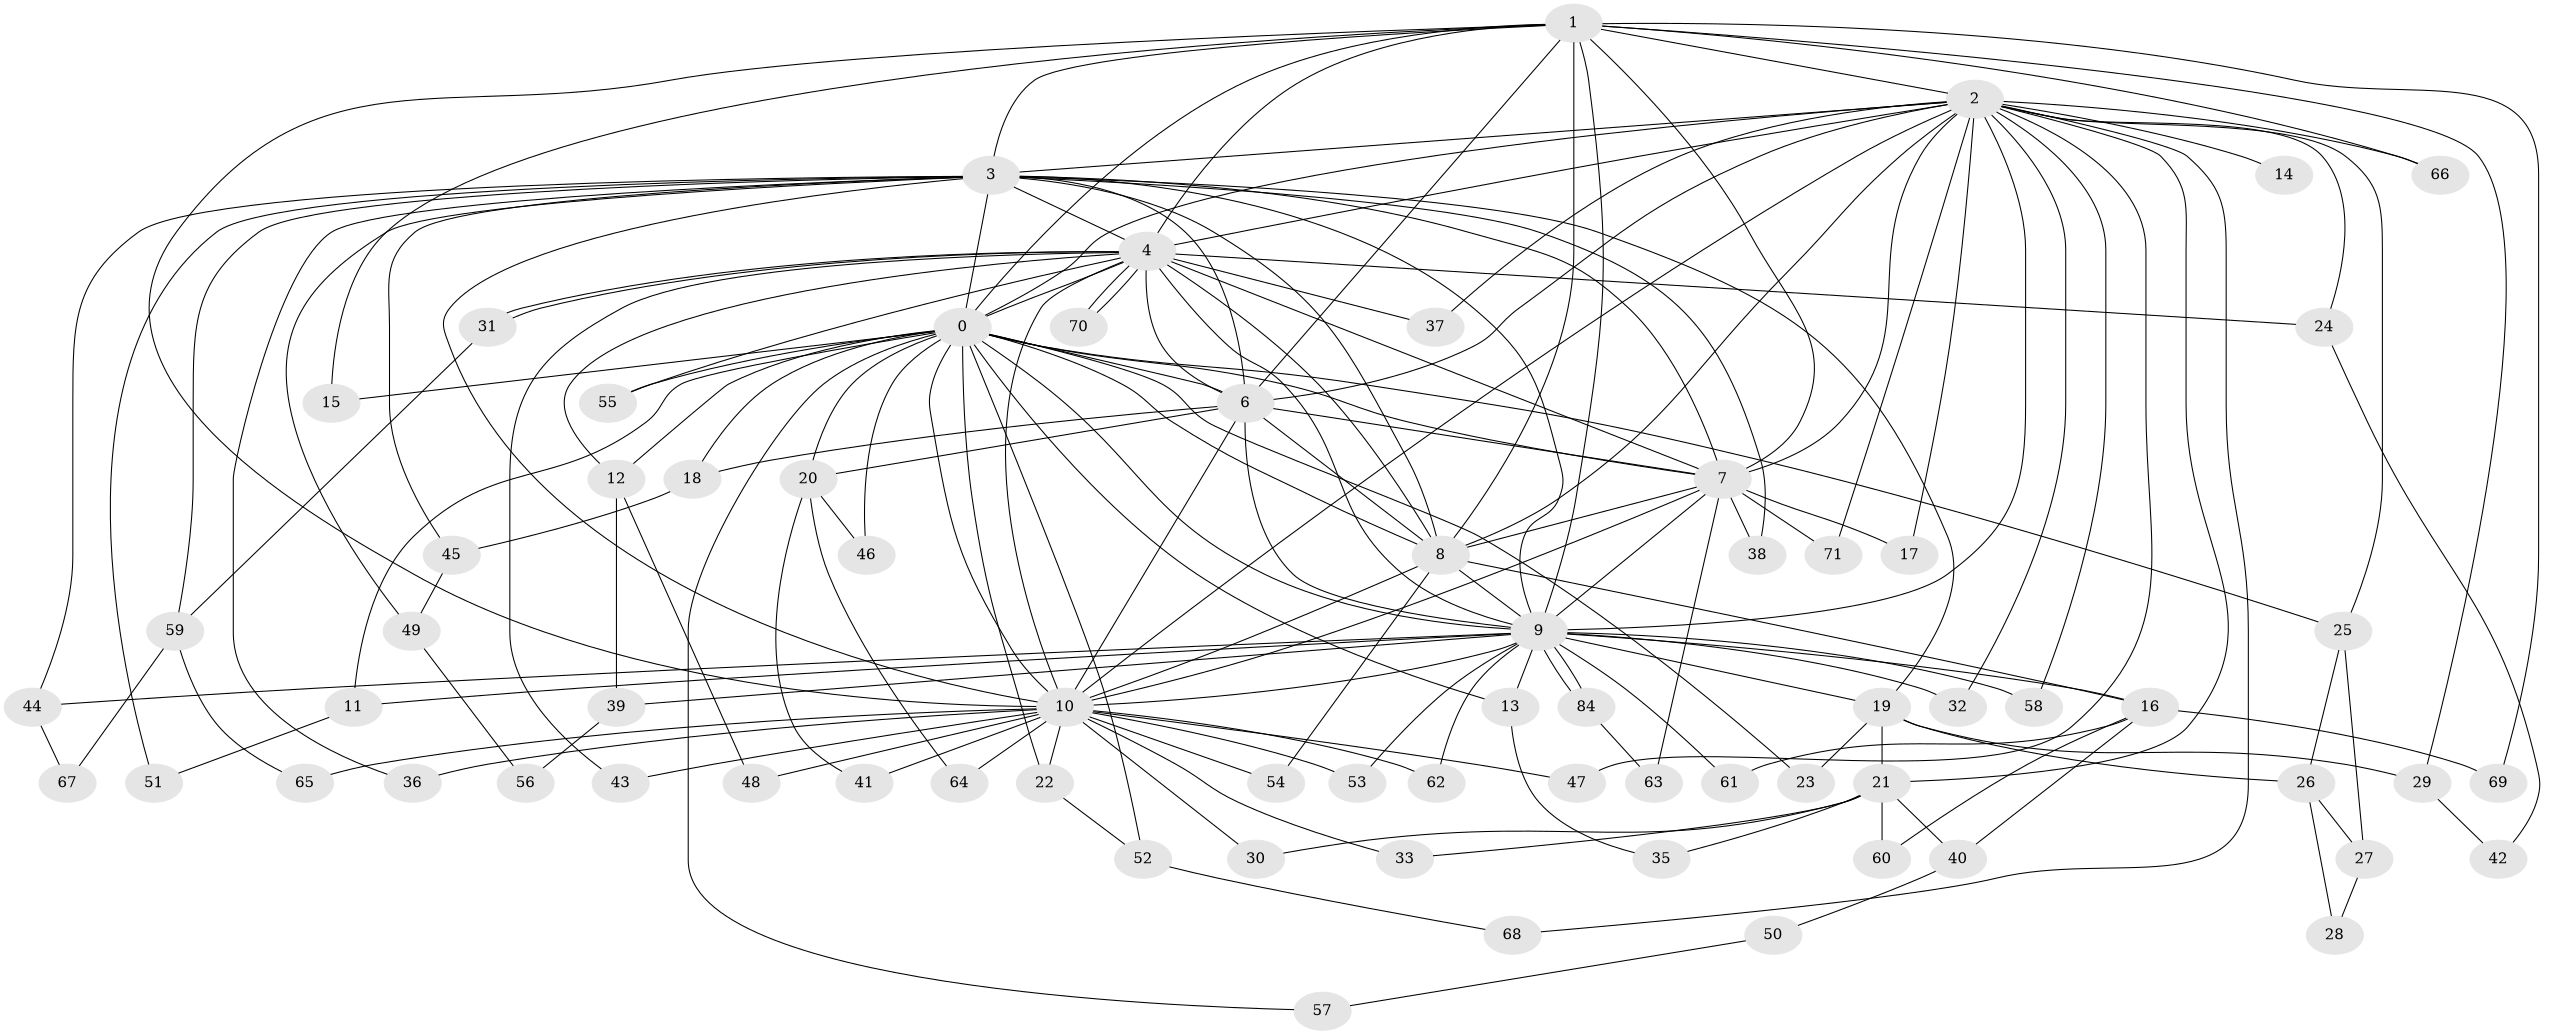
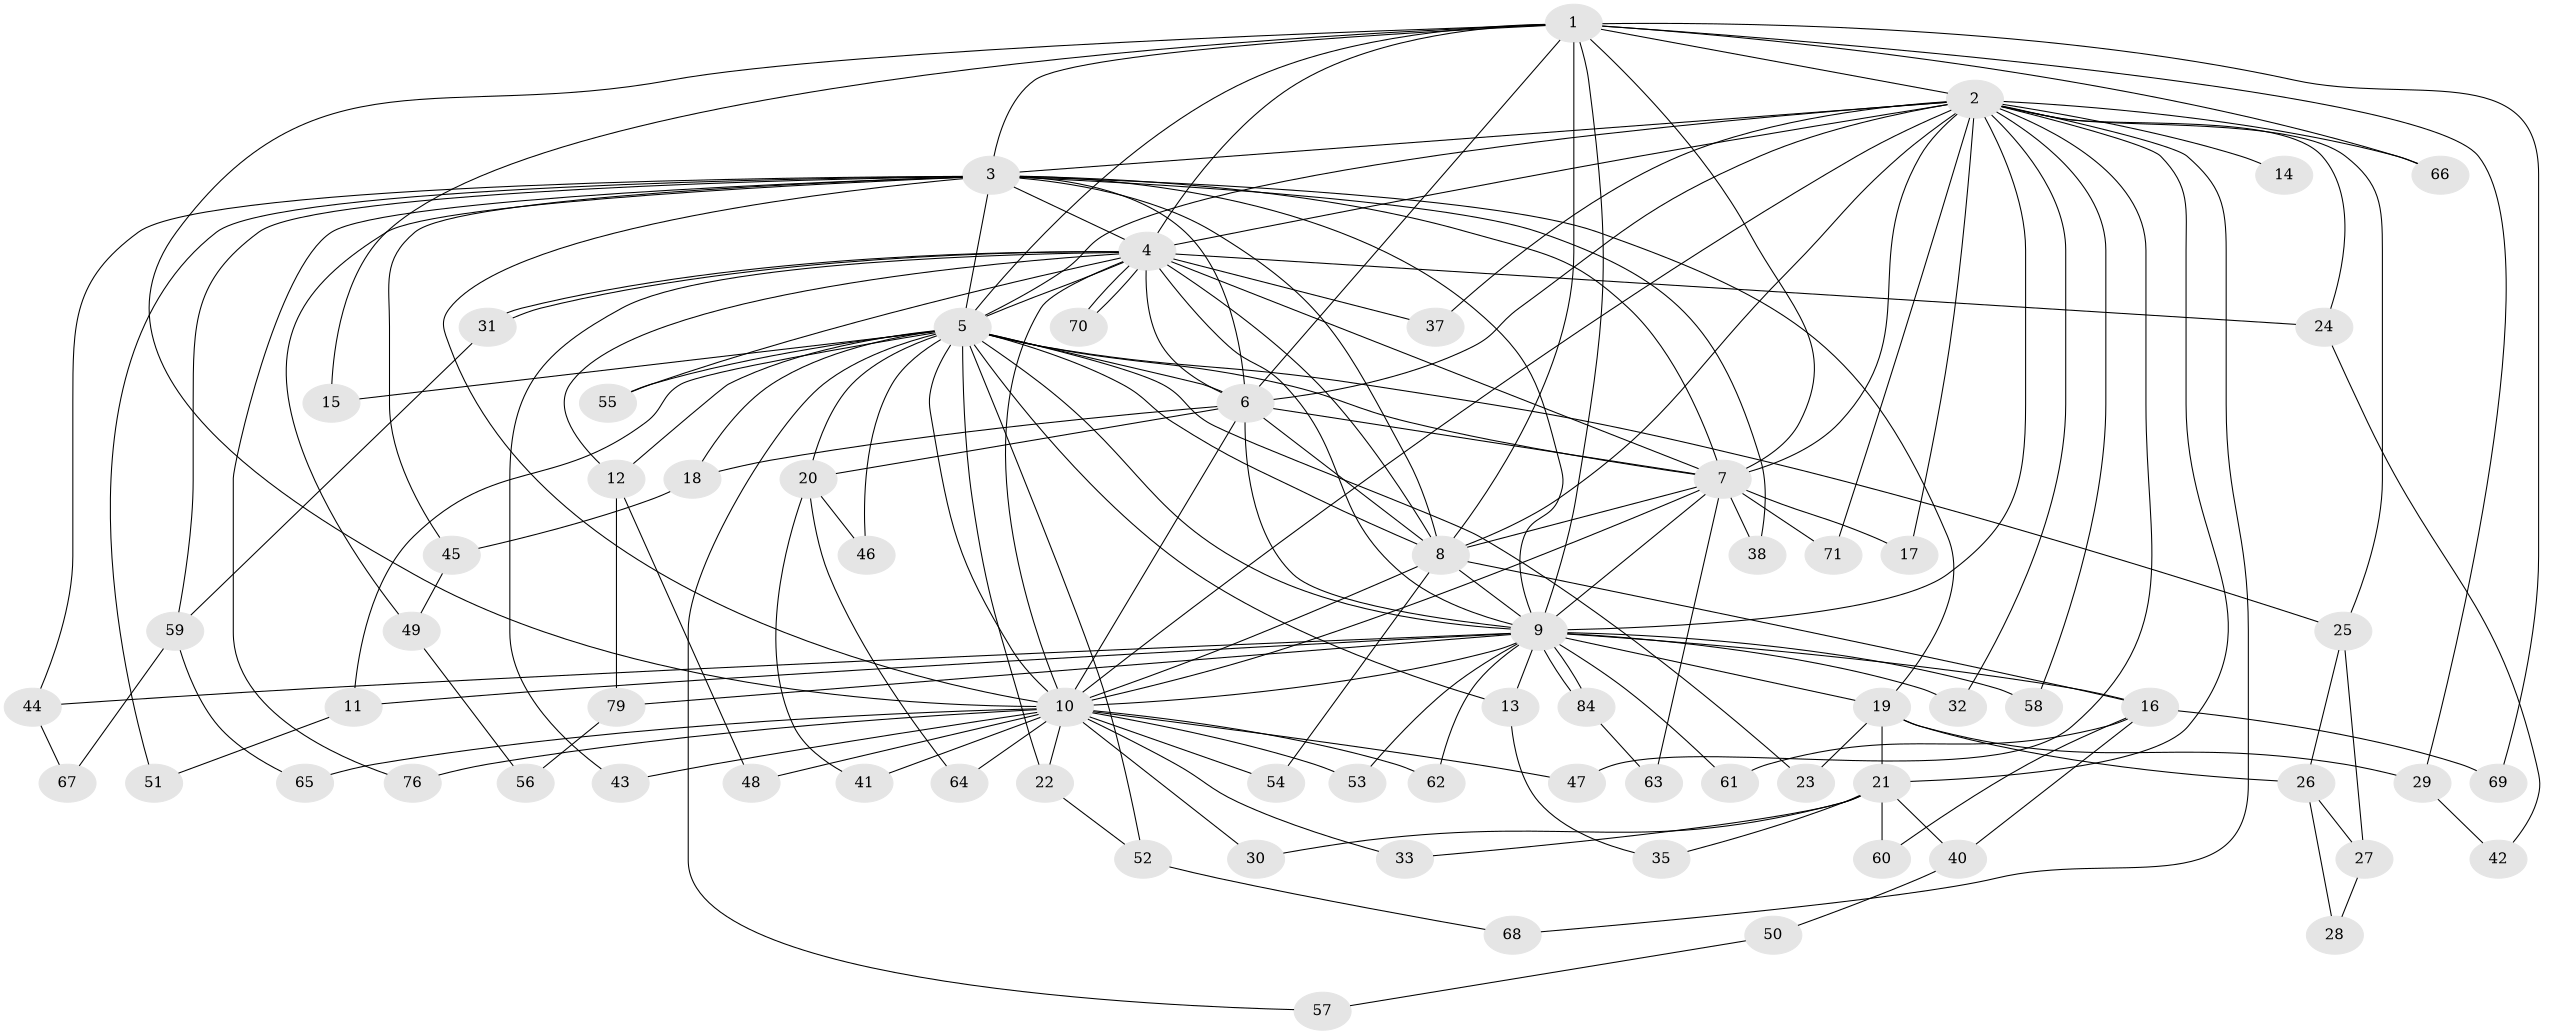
(963, 327) -> (963, 327)
(616, 707) -> (616, 707)
(413, 783) -> (413, 783)
